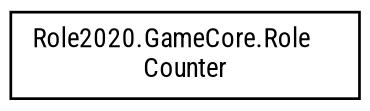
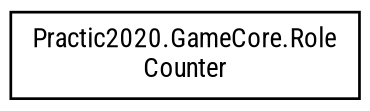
(185, 55) -> (185, 55)
